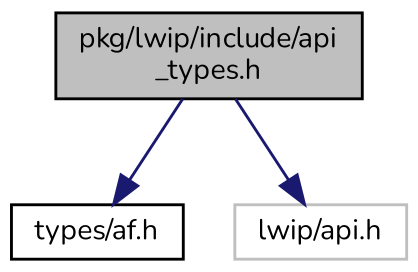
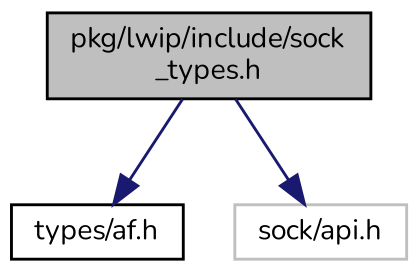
(209, 56) -> (209, 56)
(321, 232) -> (321, 232)
